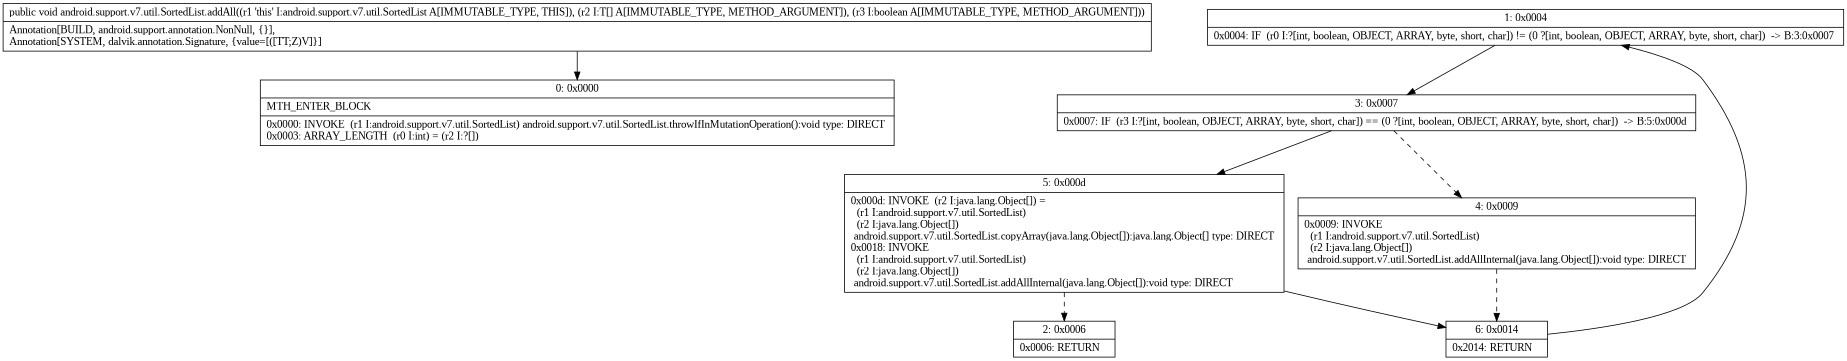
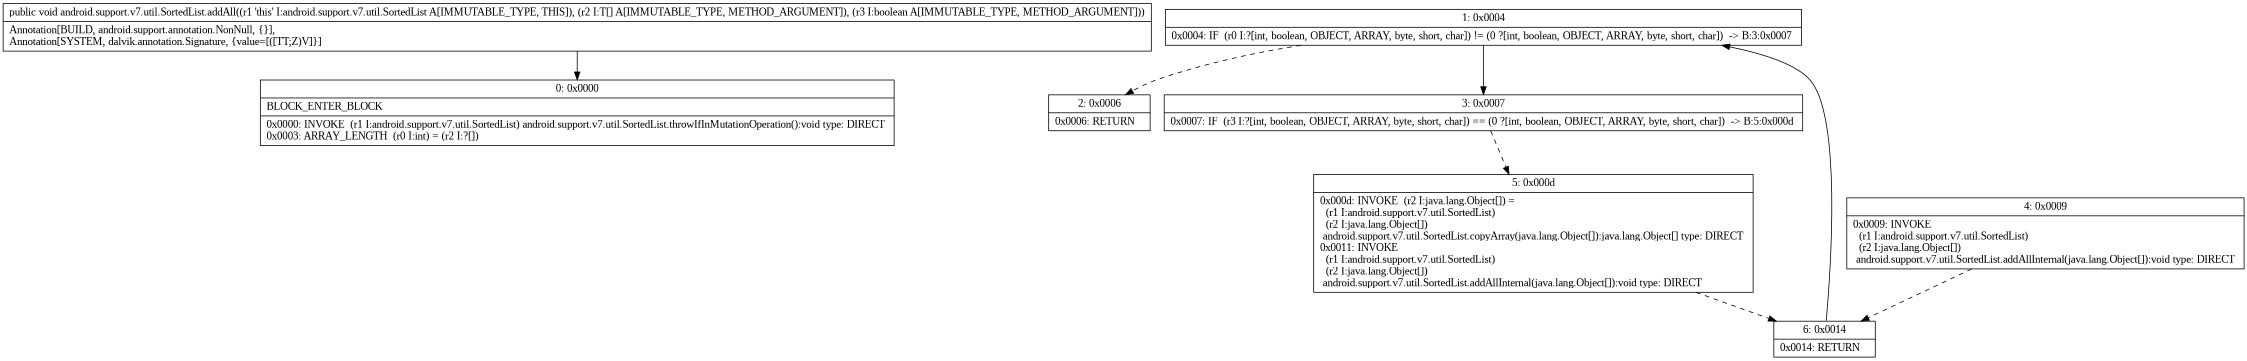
(319, 107) -> (325, 107)
(1278, 151) -> (1498, 149)
(1425, 162) -> none
(893, 248) -> (1362, 248)
(1064, 303) -> (1215, 63)
(1361, 309) -> (1732, 305)
(1497, 348) -> (1825, 348)
